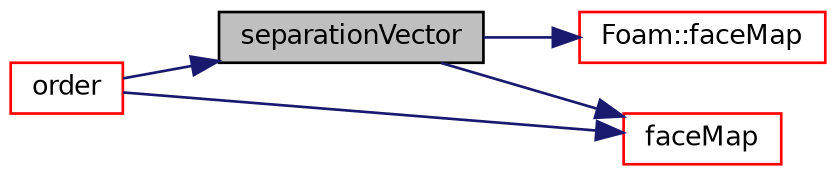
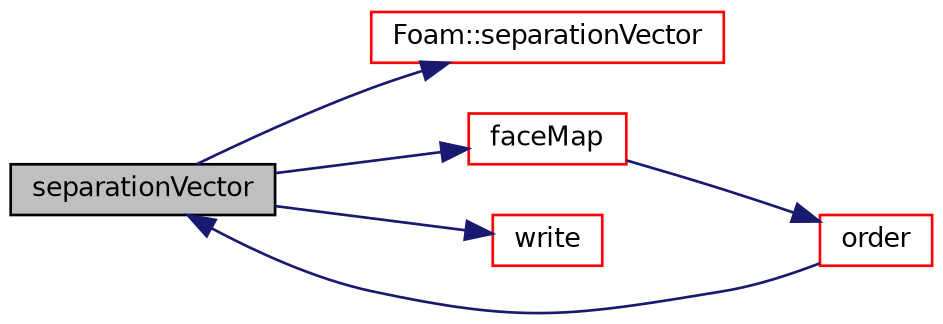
(702, 37) -> (548, 37)
(359, 111) -> (711, 186)
none -> (548, 240)
